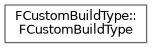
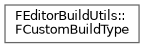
(76, 24) -> (72, 24)
